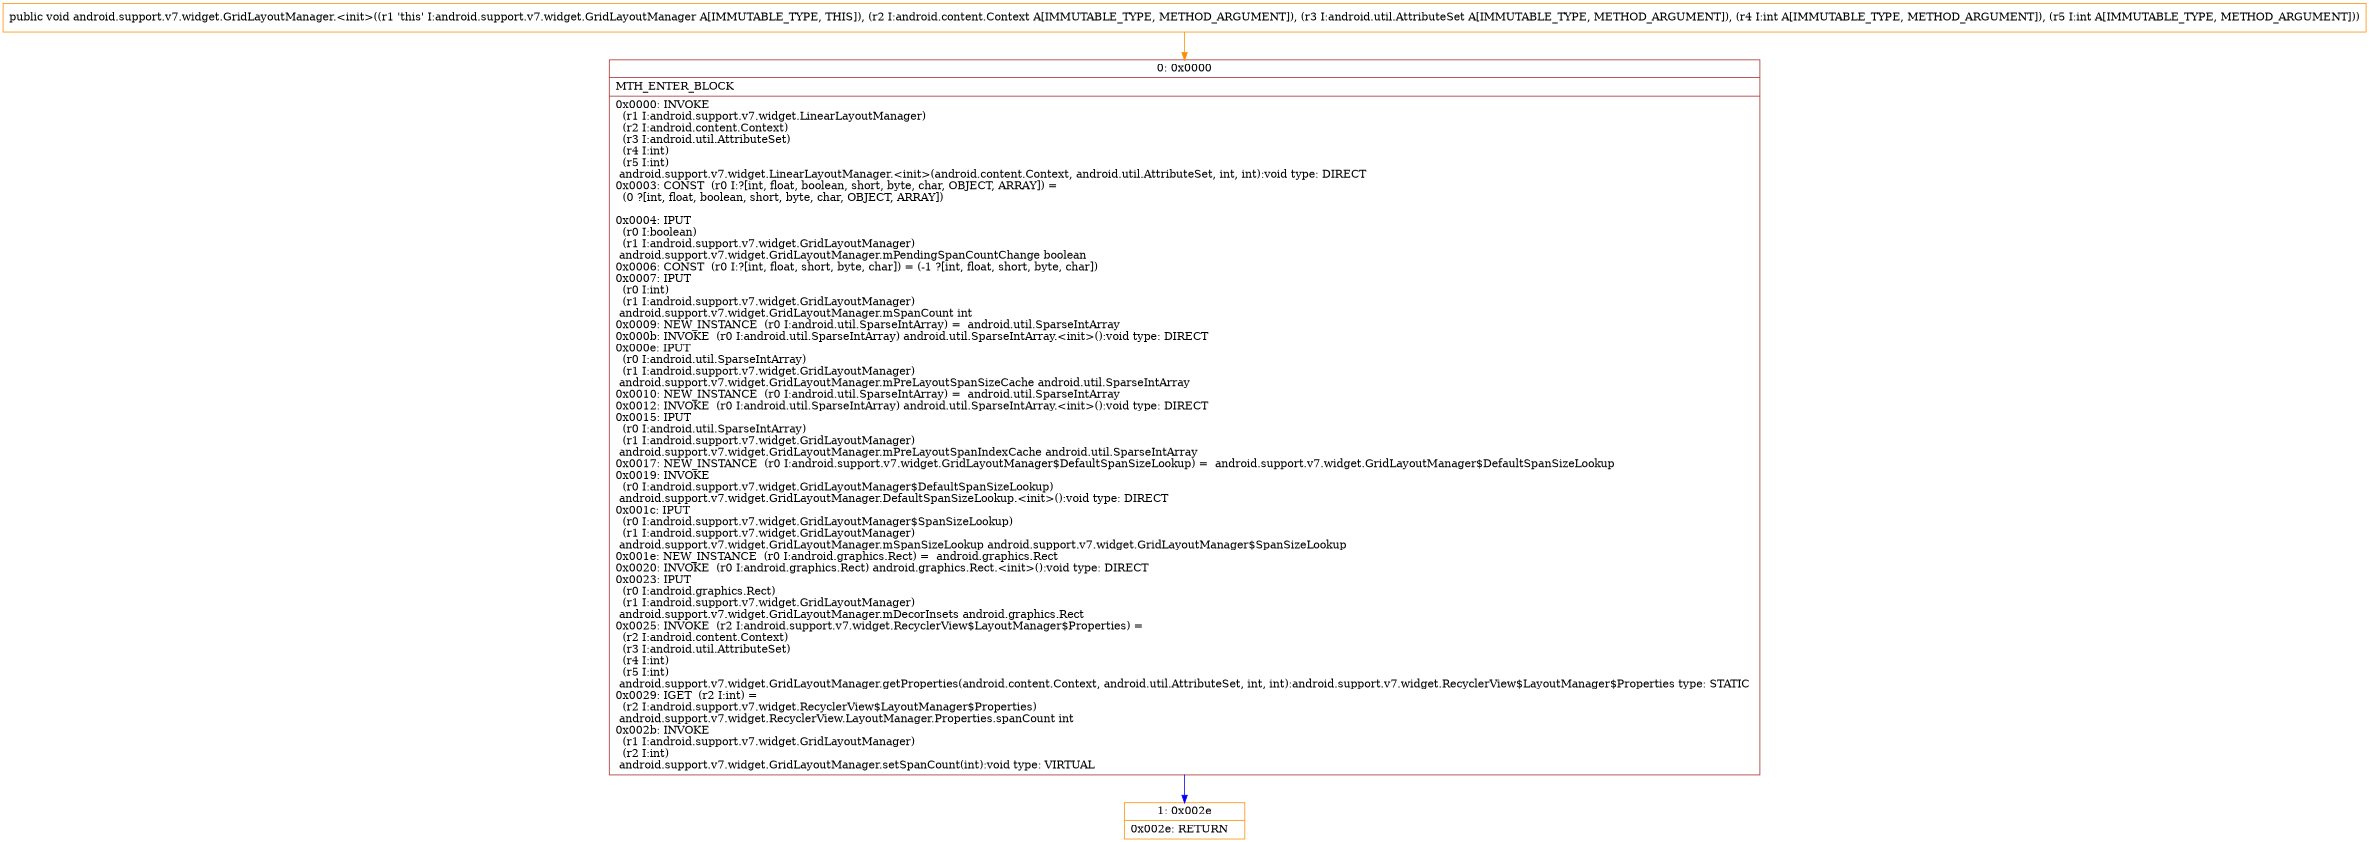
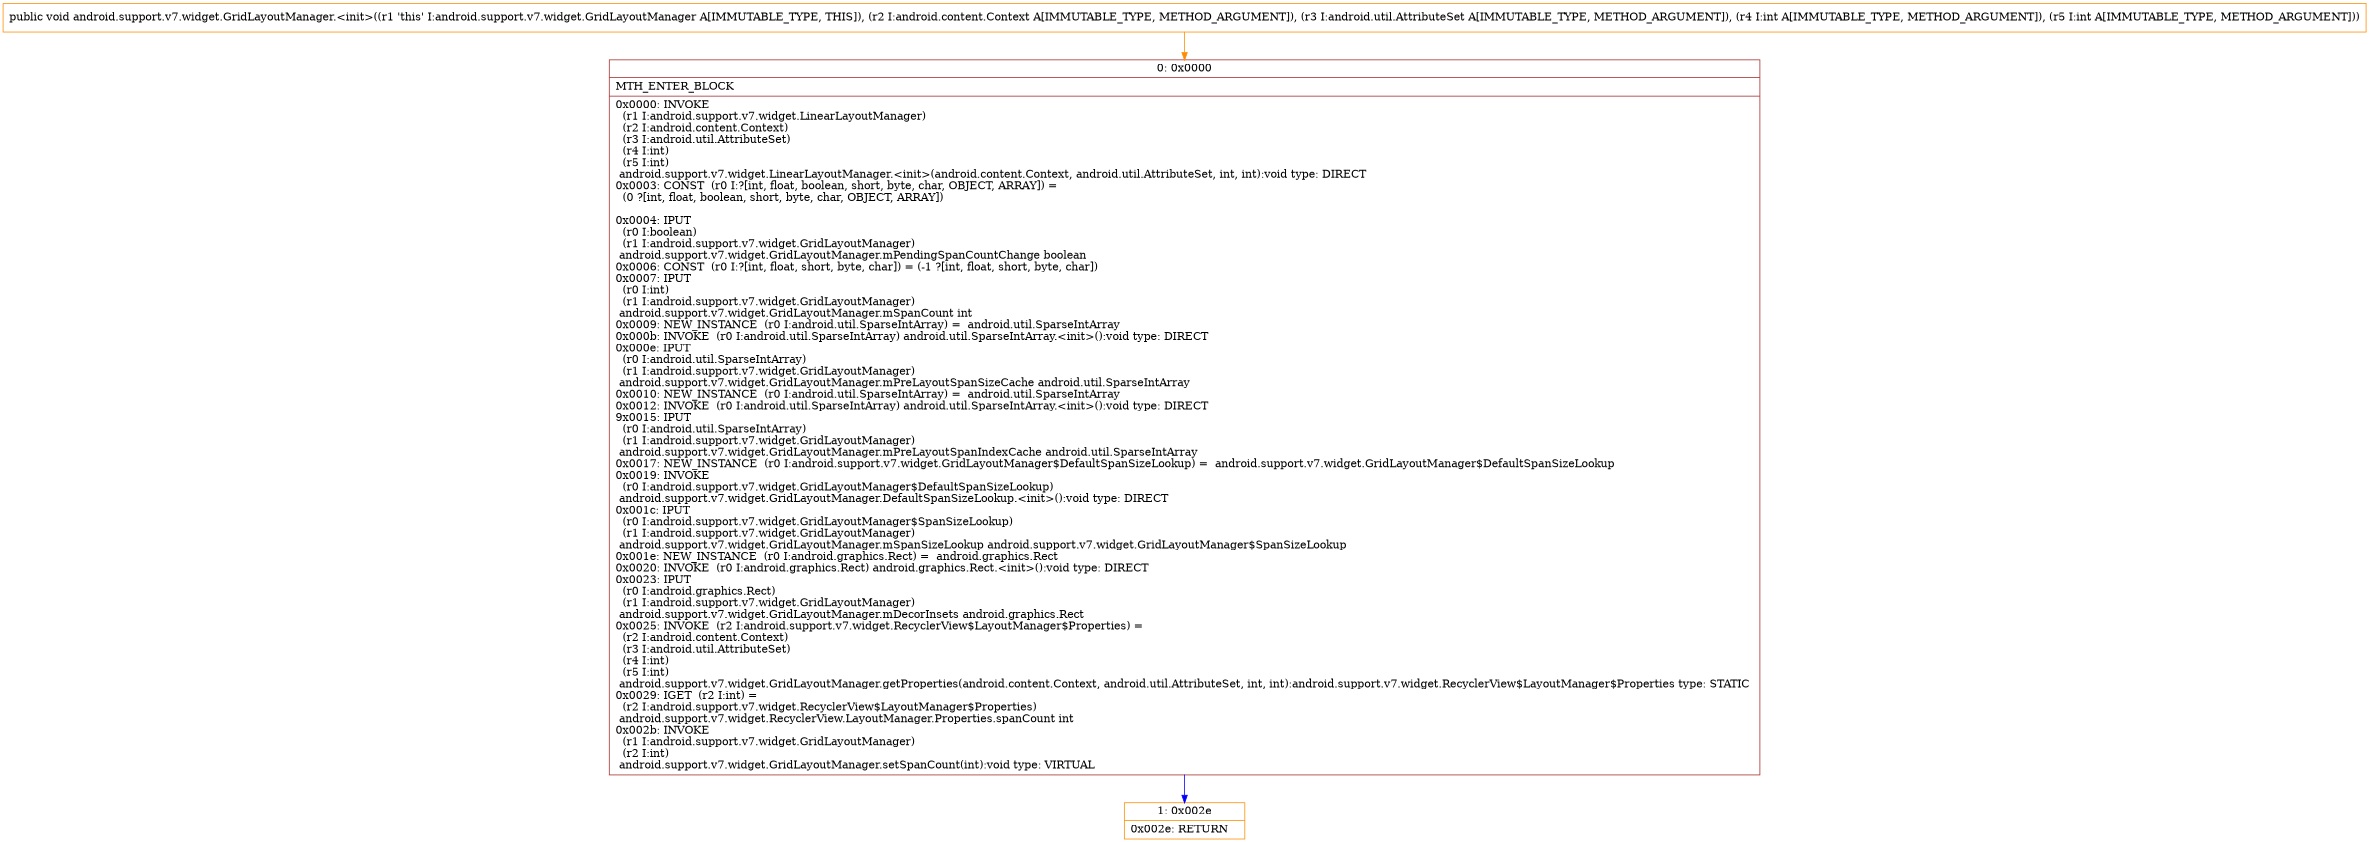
(657, 418) -> (657, 418)
